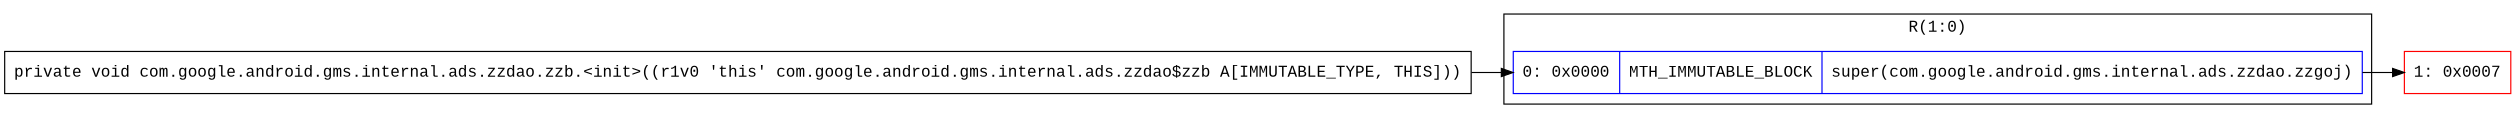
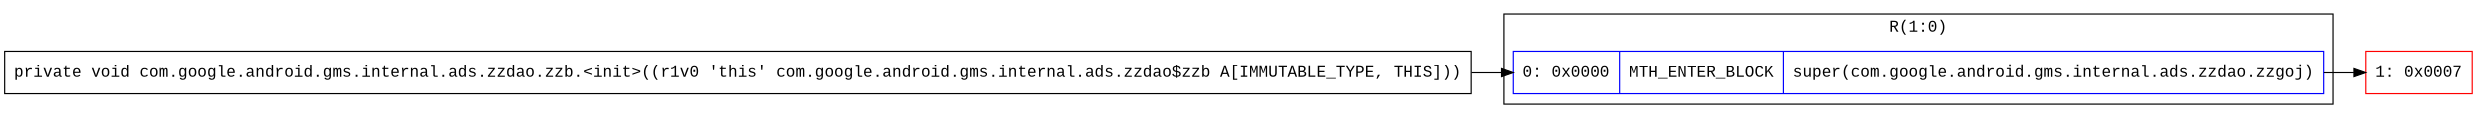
(1721, 72) -> (1702, 72)
